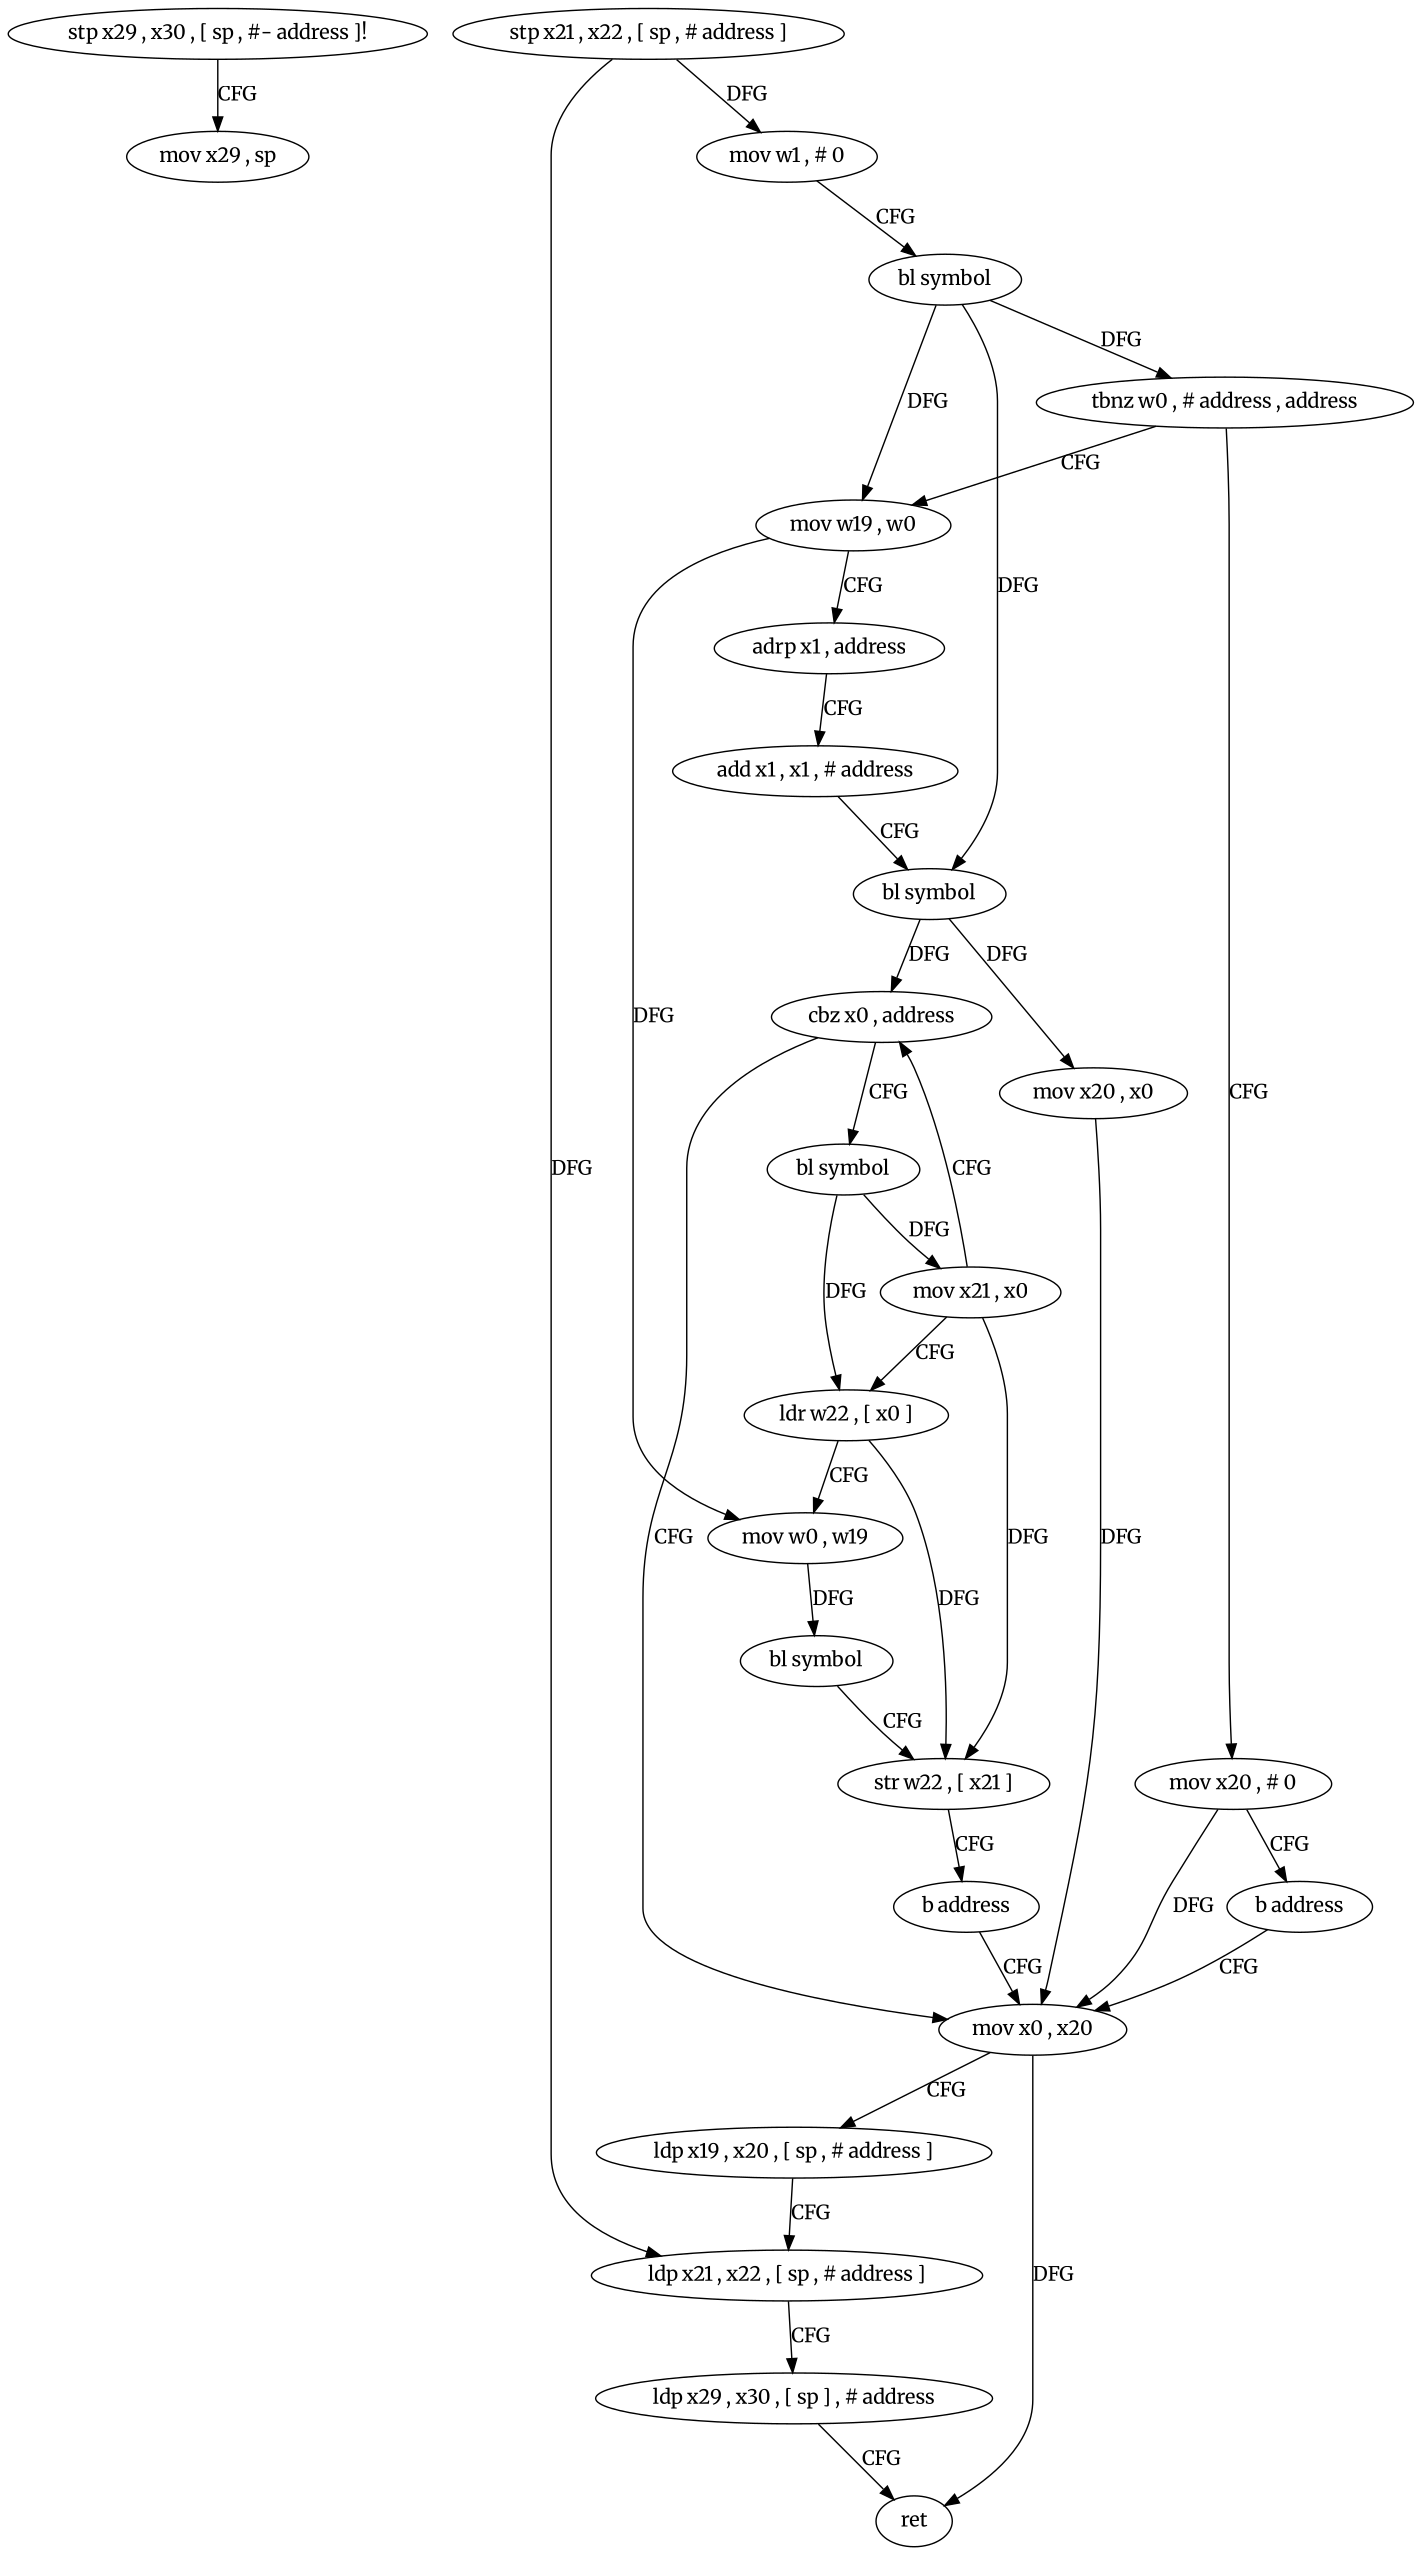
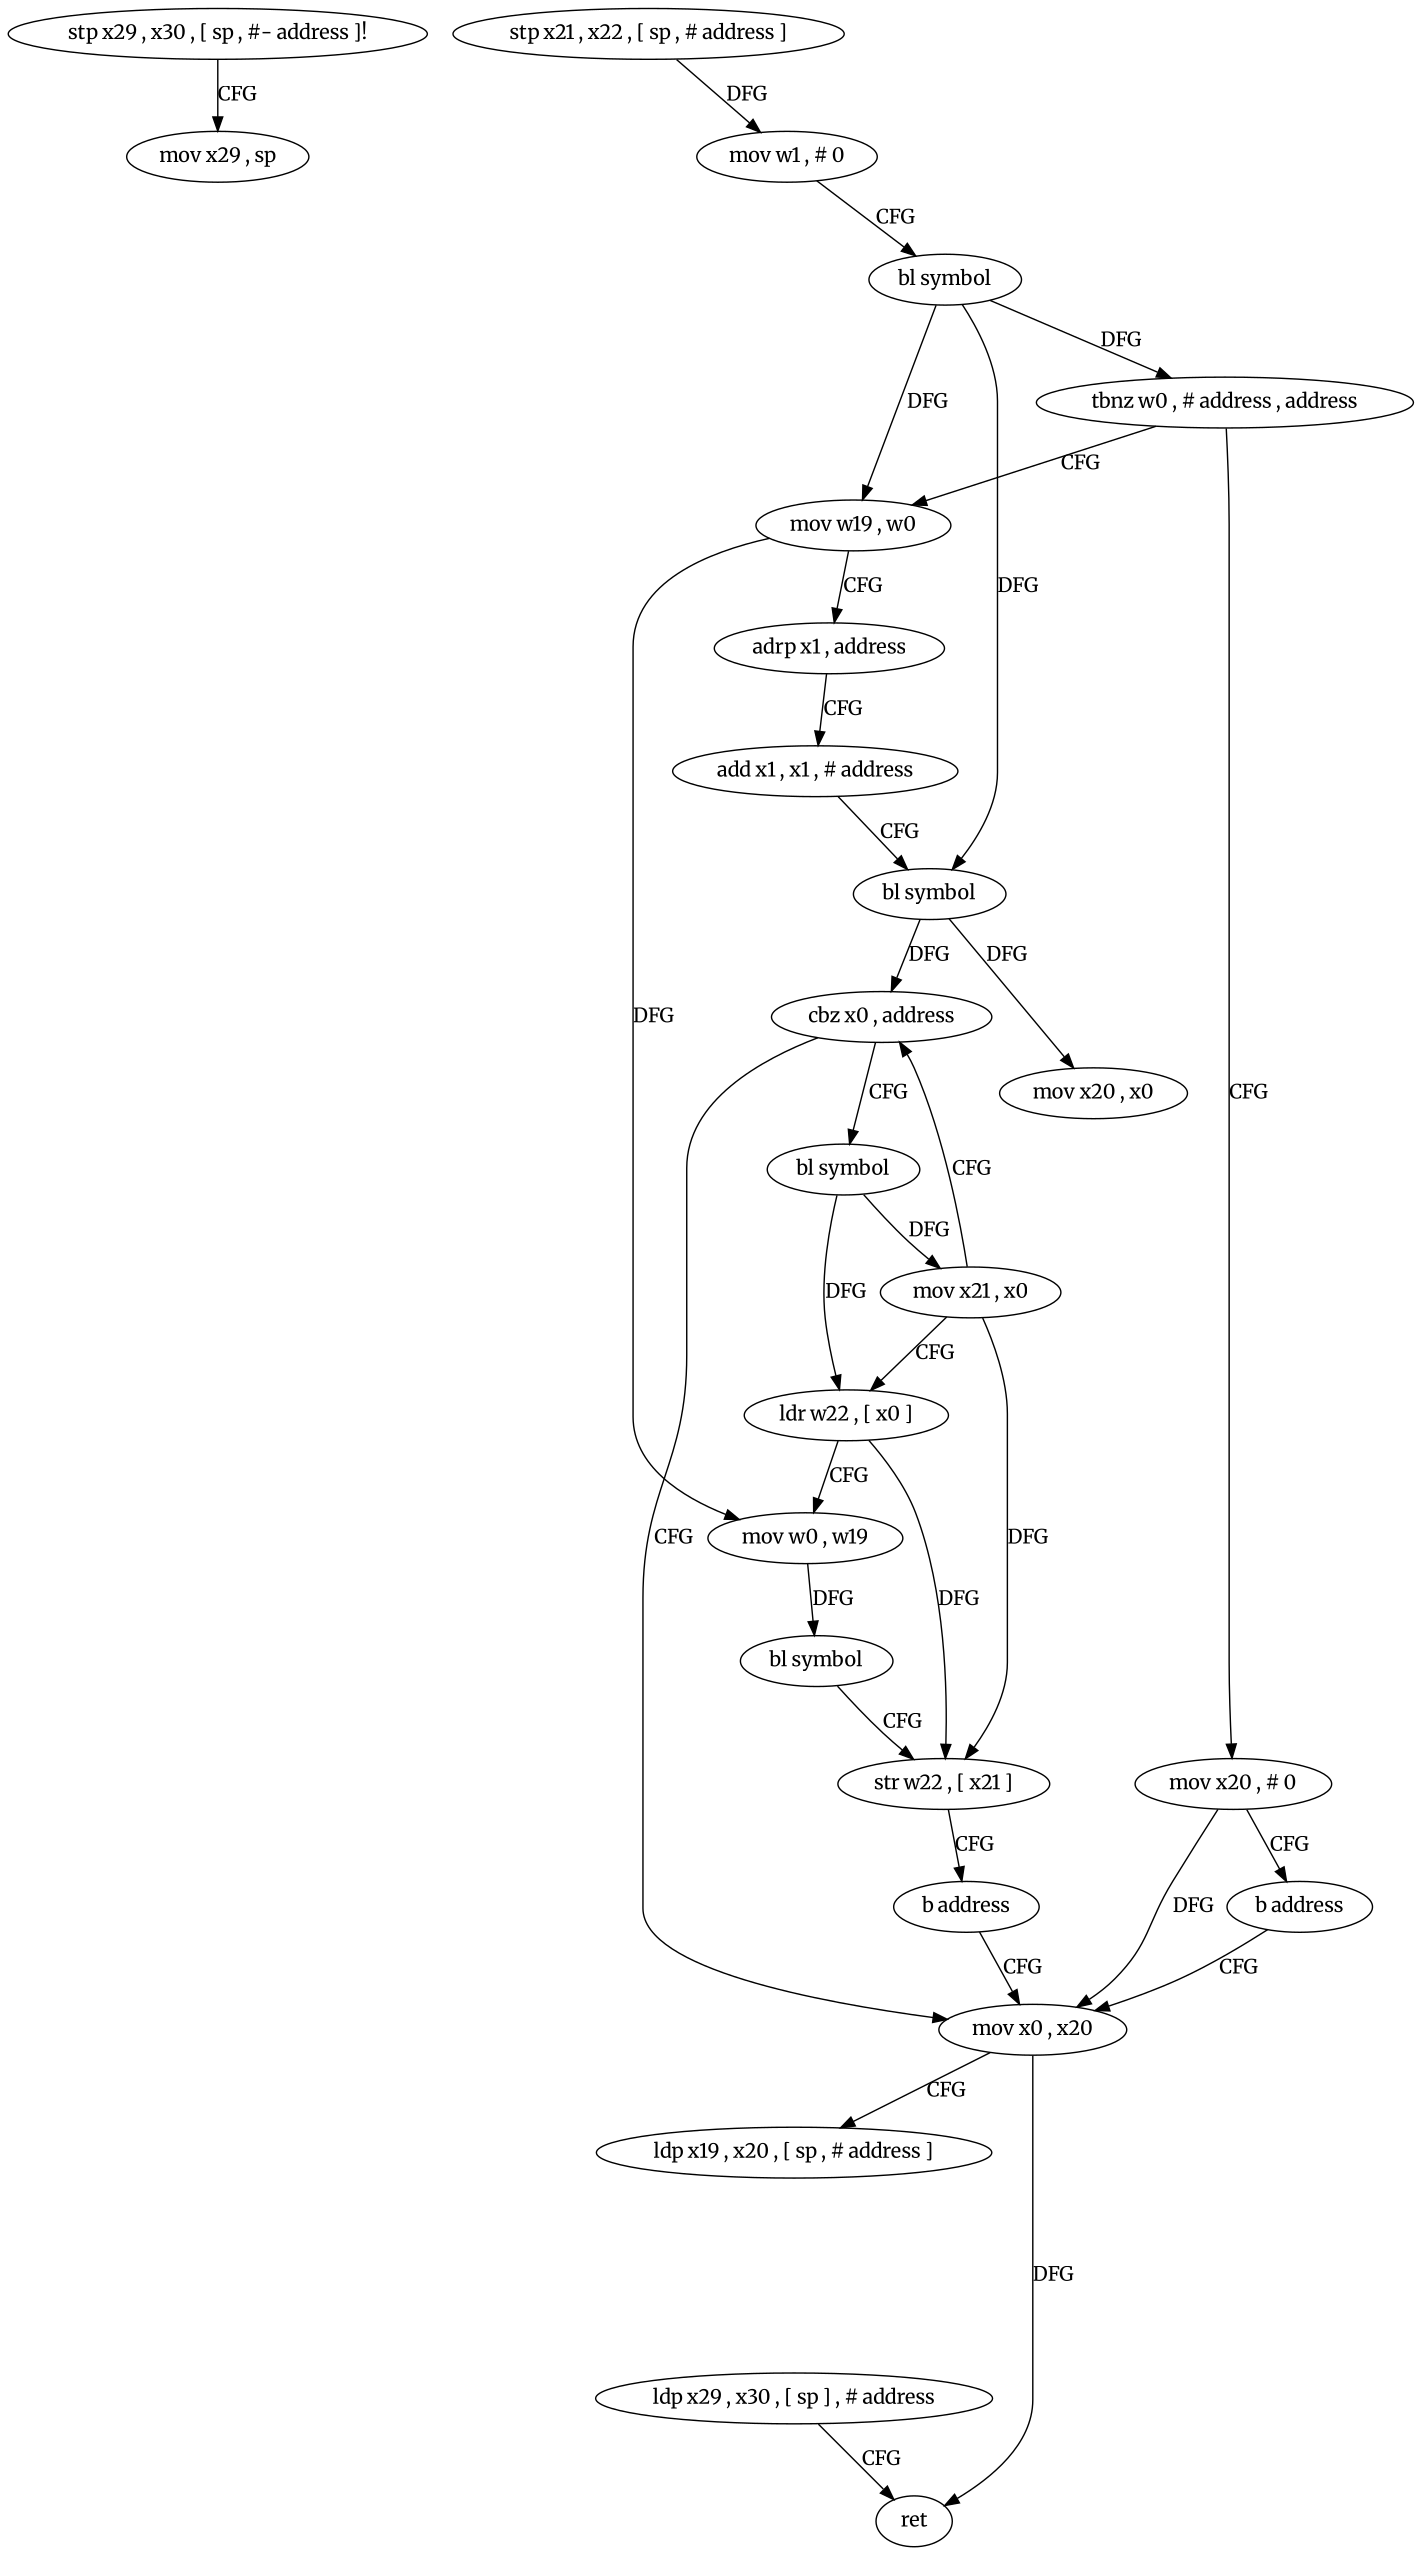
(1100, 1557) -> none
(787, 2276) -> none
